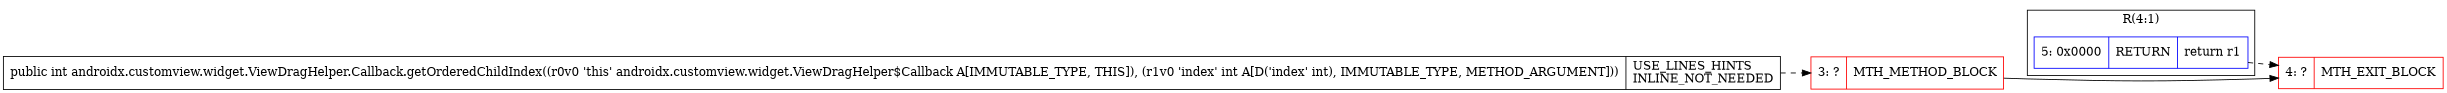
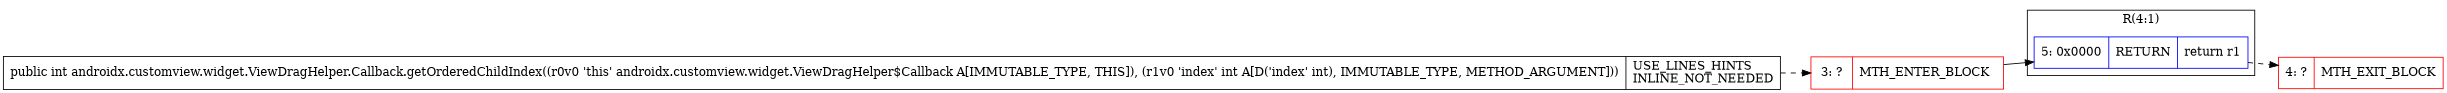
(1925, 73) -> (1925, 73)
(2137, 81) -> (2014, 64)
